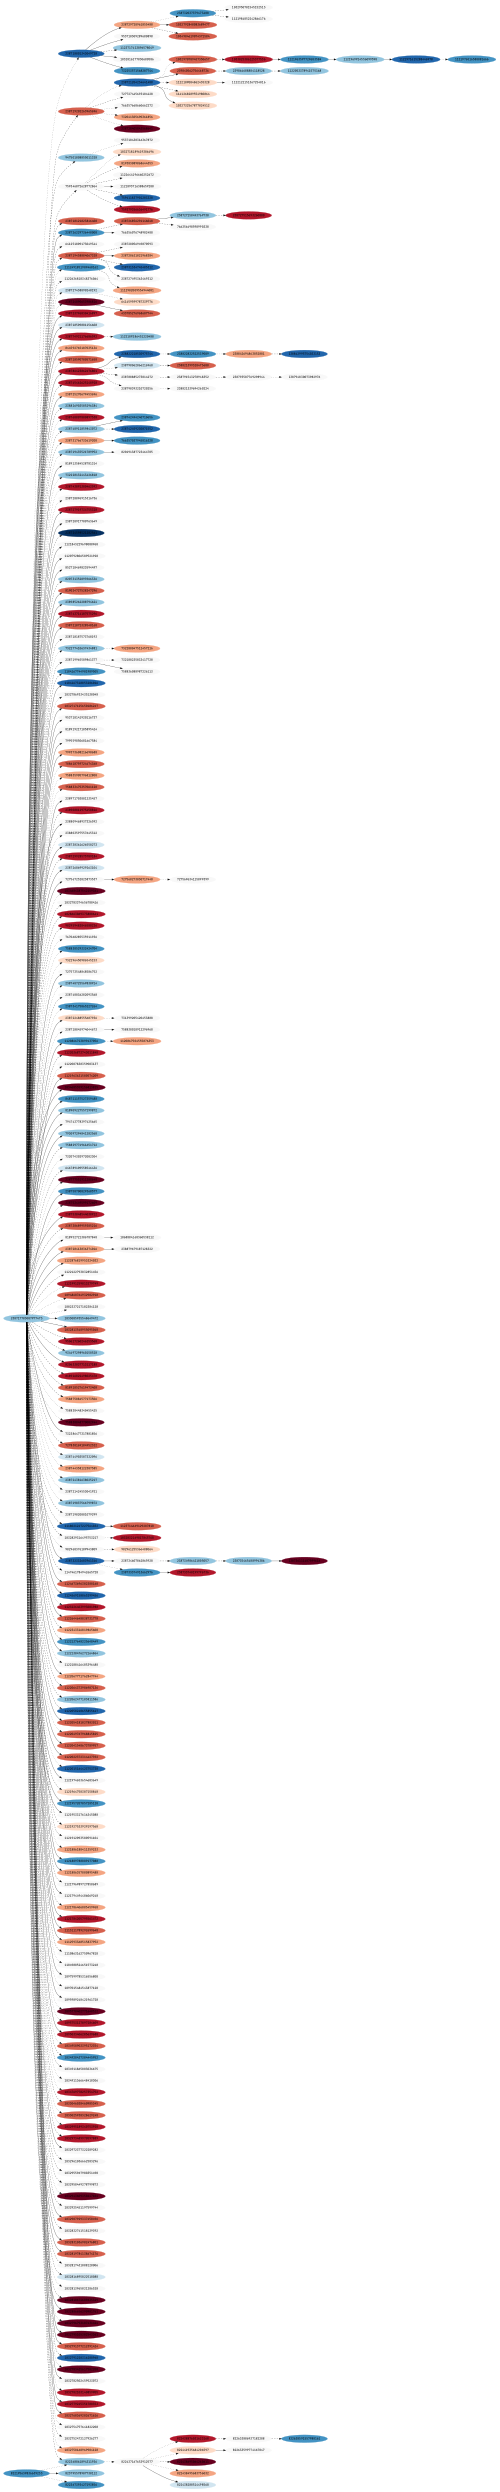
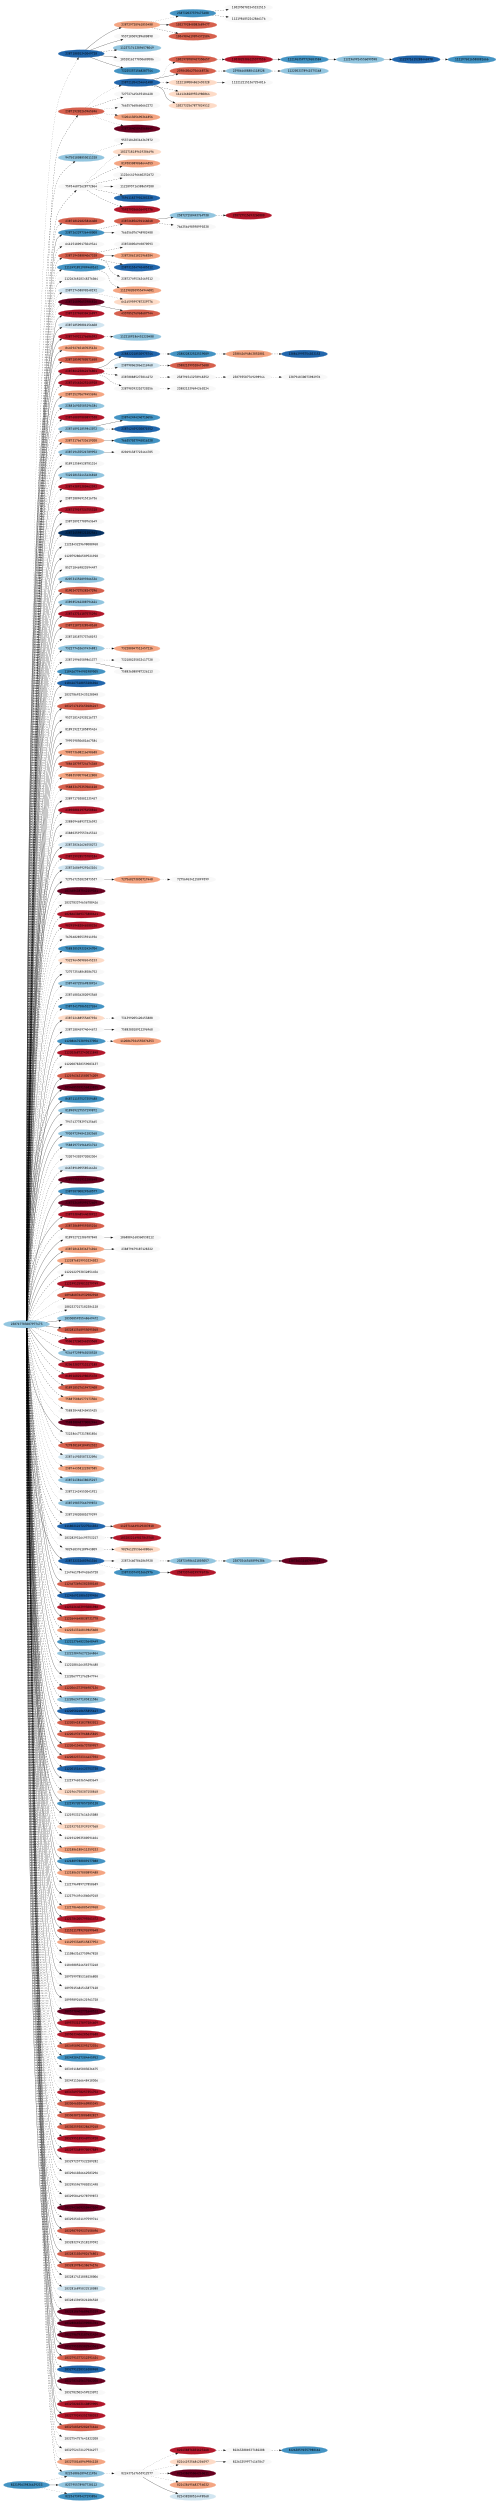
(81, 1676) -> (81, 1676)
none -> (81, 2115)
